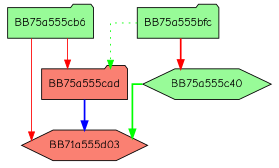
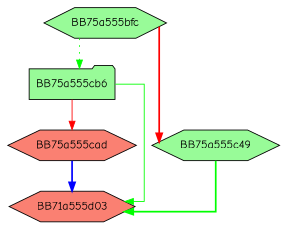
(178, 23) -> (105, 23)
(111, 28) -> (79, 49)
(85, 84) -> (72, 145)
(207, 84) -> (216, 145)
(32, 85) -> (144, 134)
